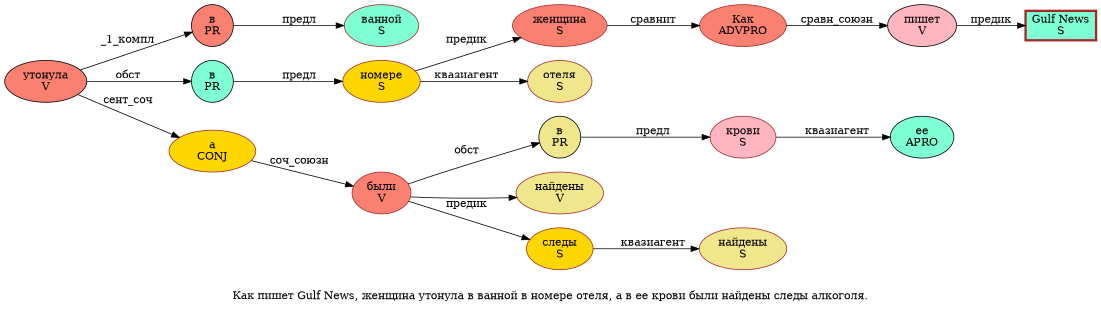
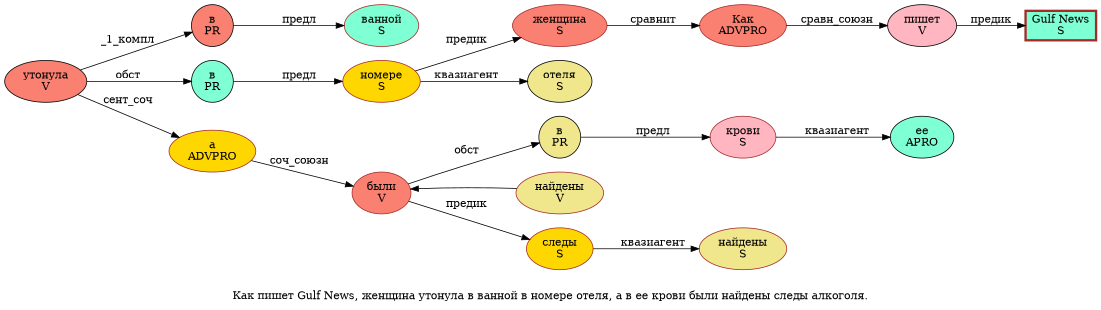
(560, 81) -> (560, 81)
(212, 151) -> (212, 151)
(460, 198) -> (468, 188)
